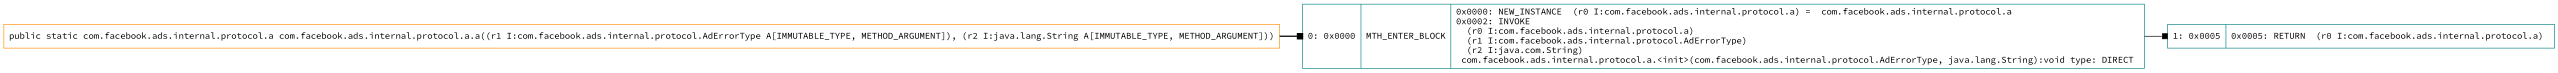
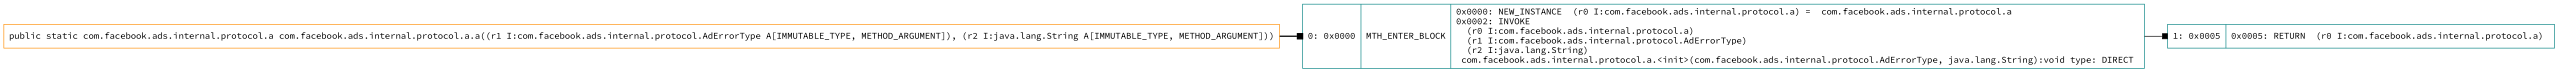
(1520, 50) -> (1522, 50)
